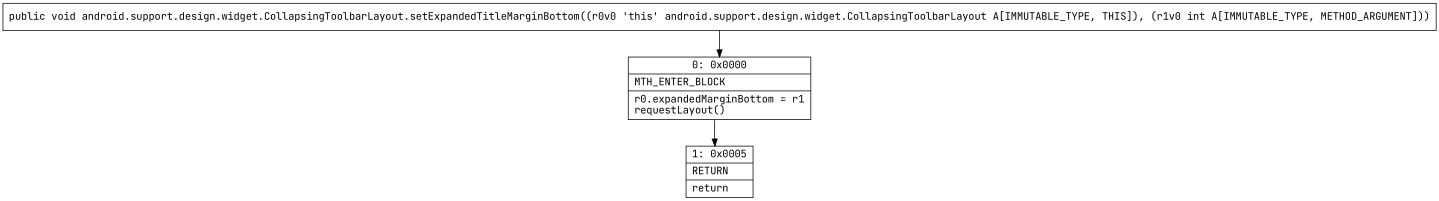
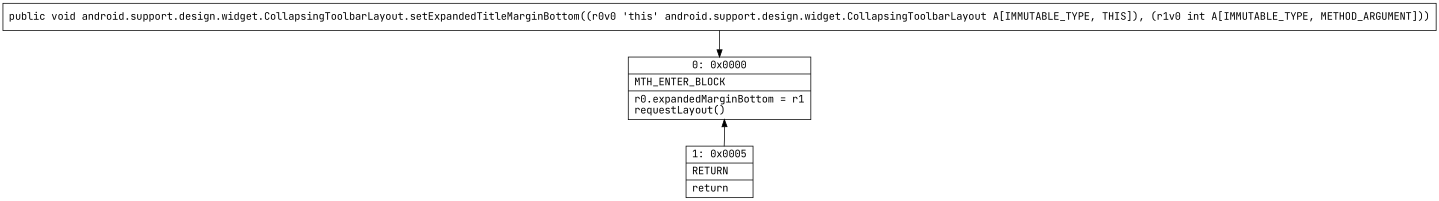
(715, 129) -> (724, 137)
